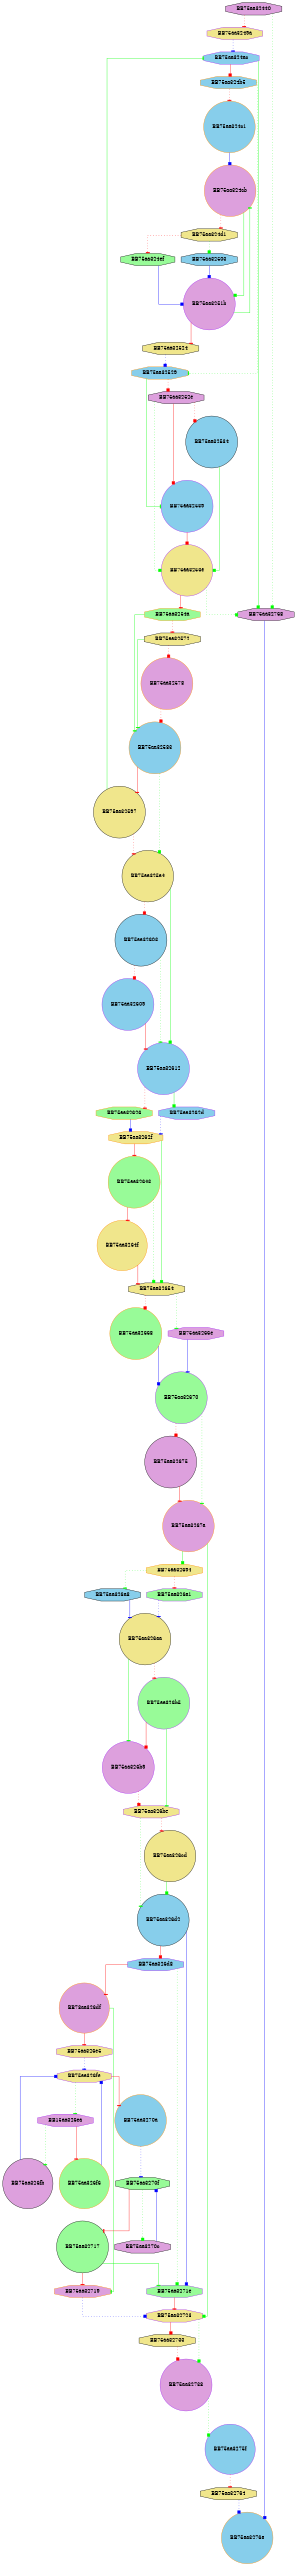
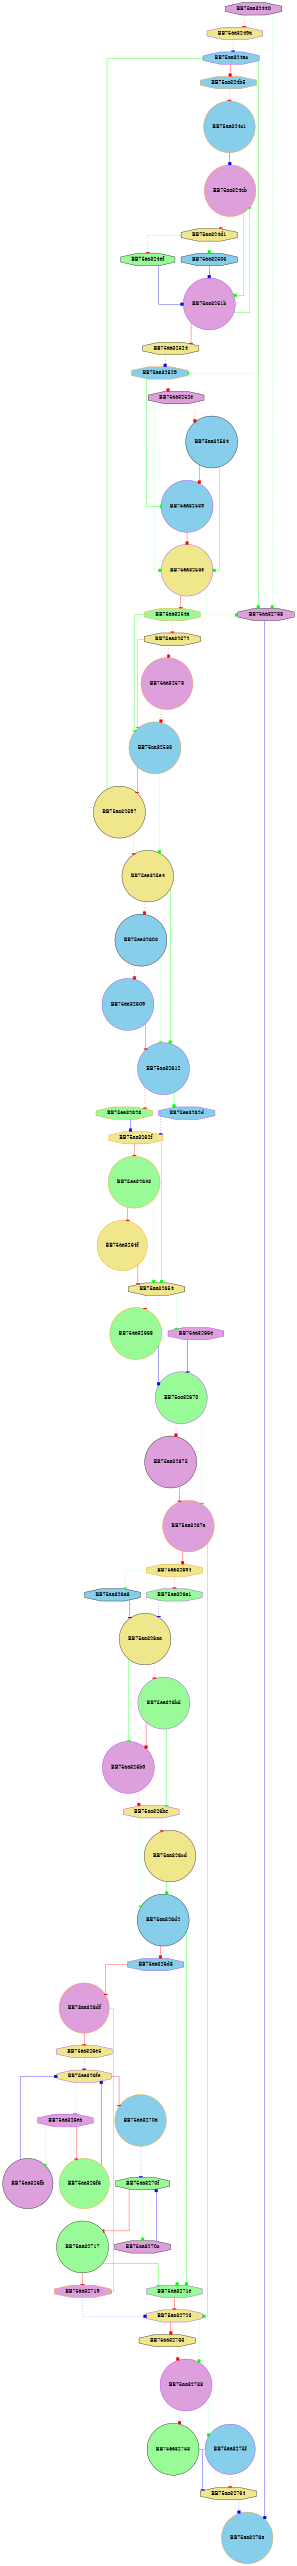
(173, 442) -> (199, 472)
(145, 1301) -> (145, 1301)
(183, 1556) -> (183, 1556)
(186, 2107) -> (186, 2107)
(65, 2120) -> (65, 2120)
none -> (173, 2449)
